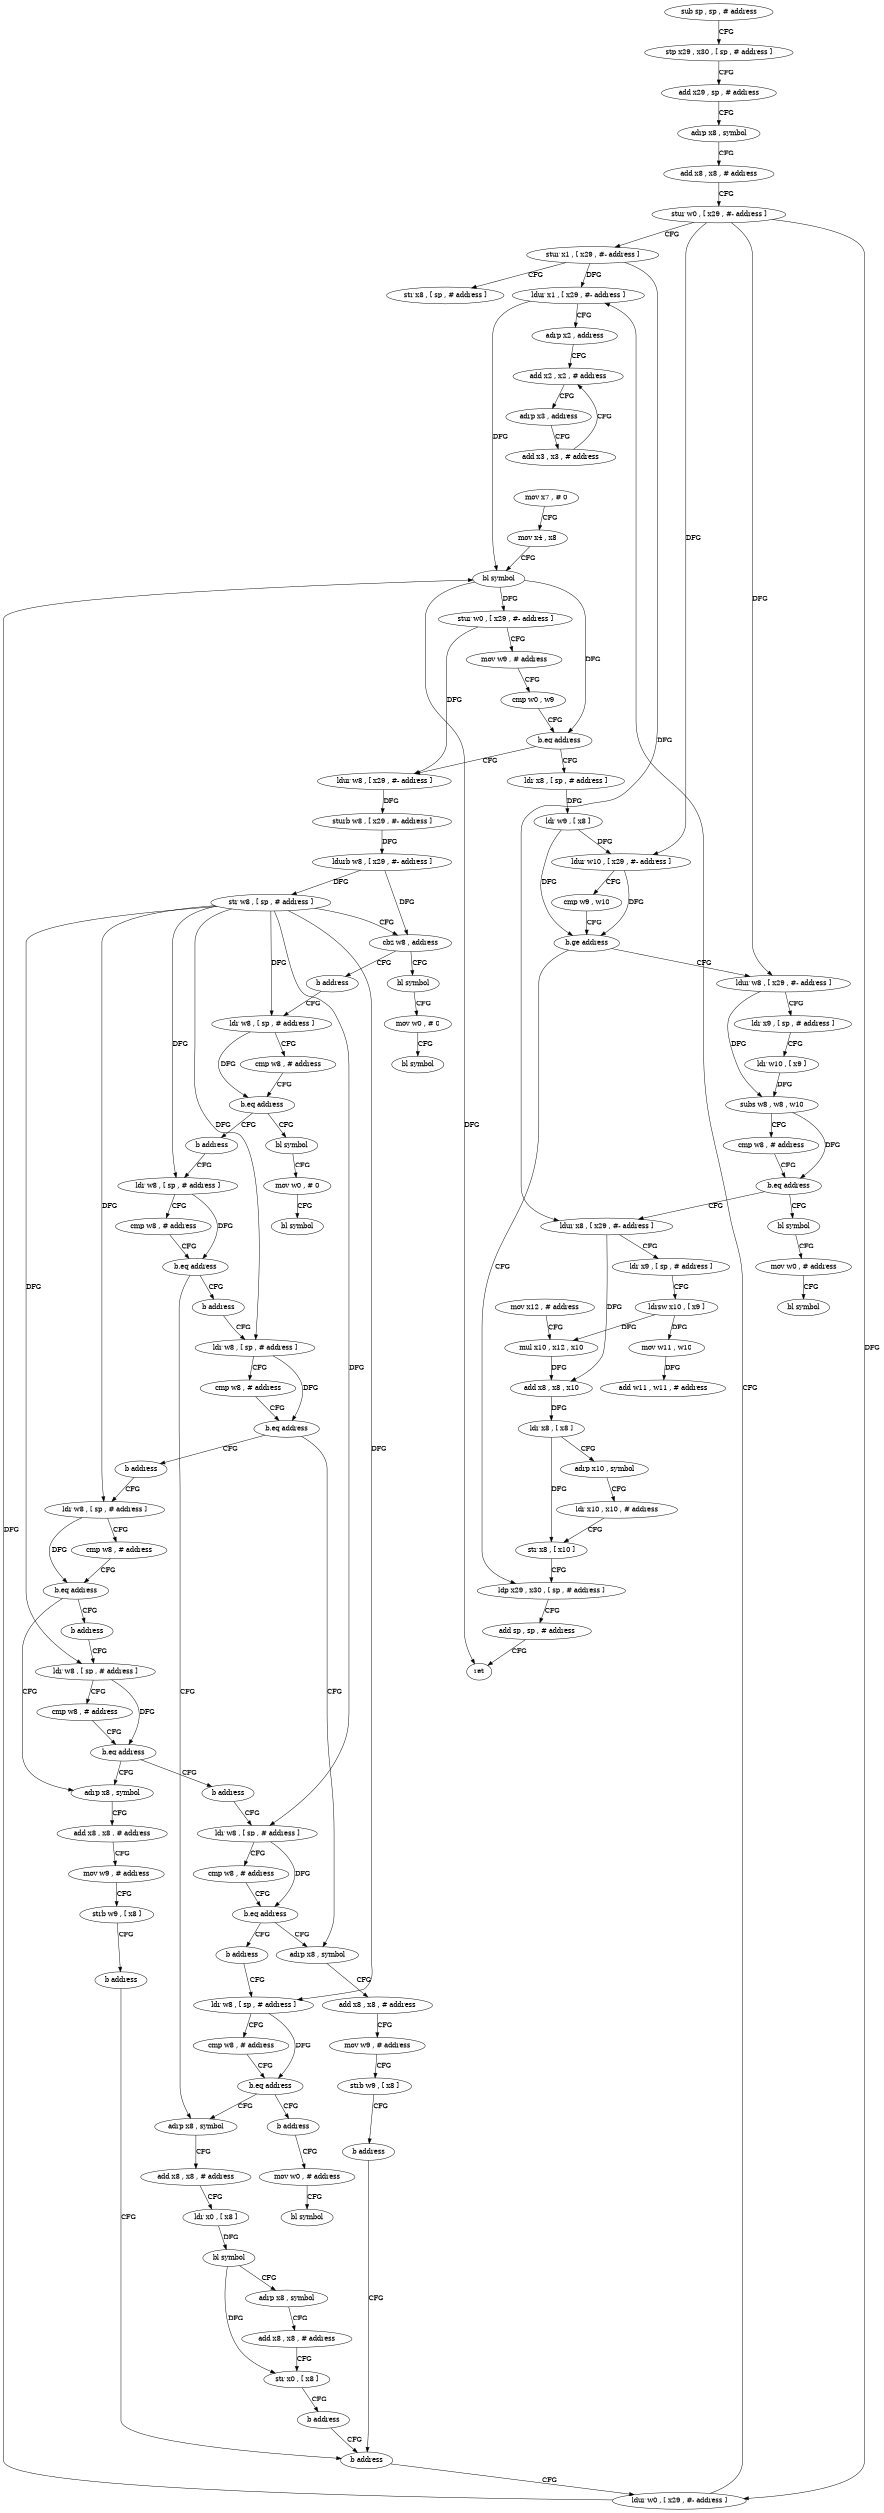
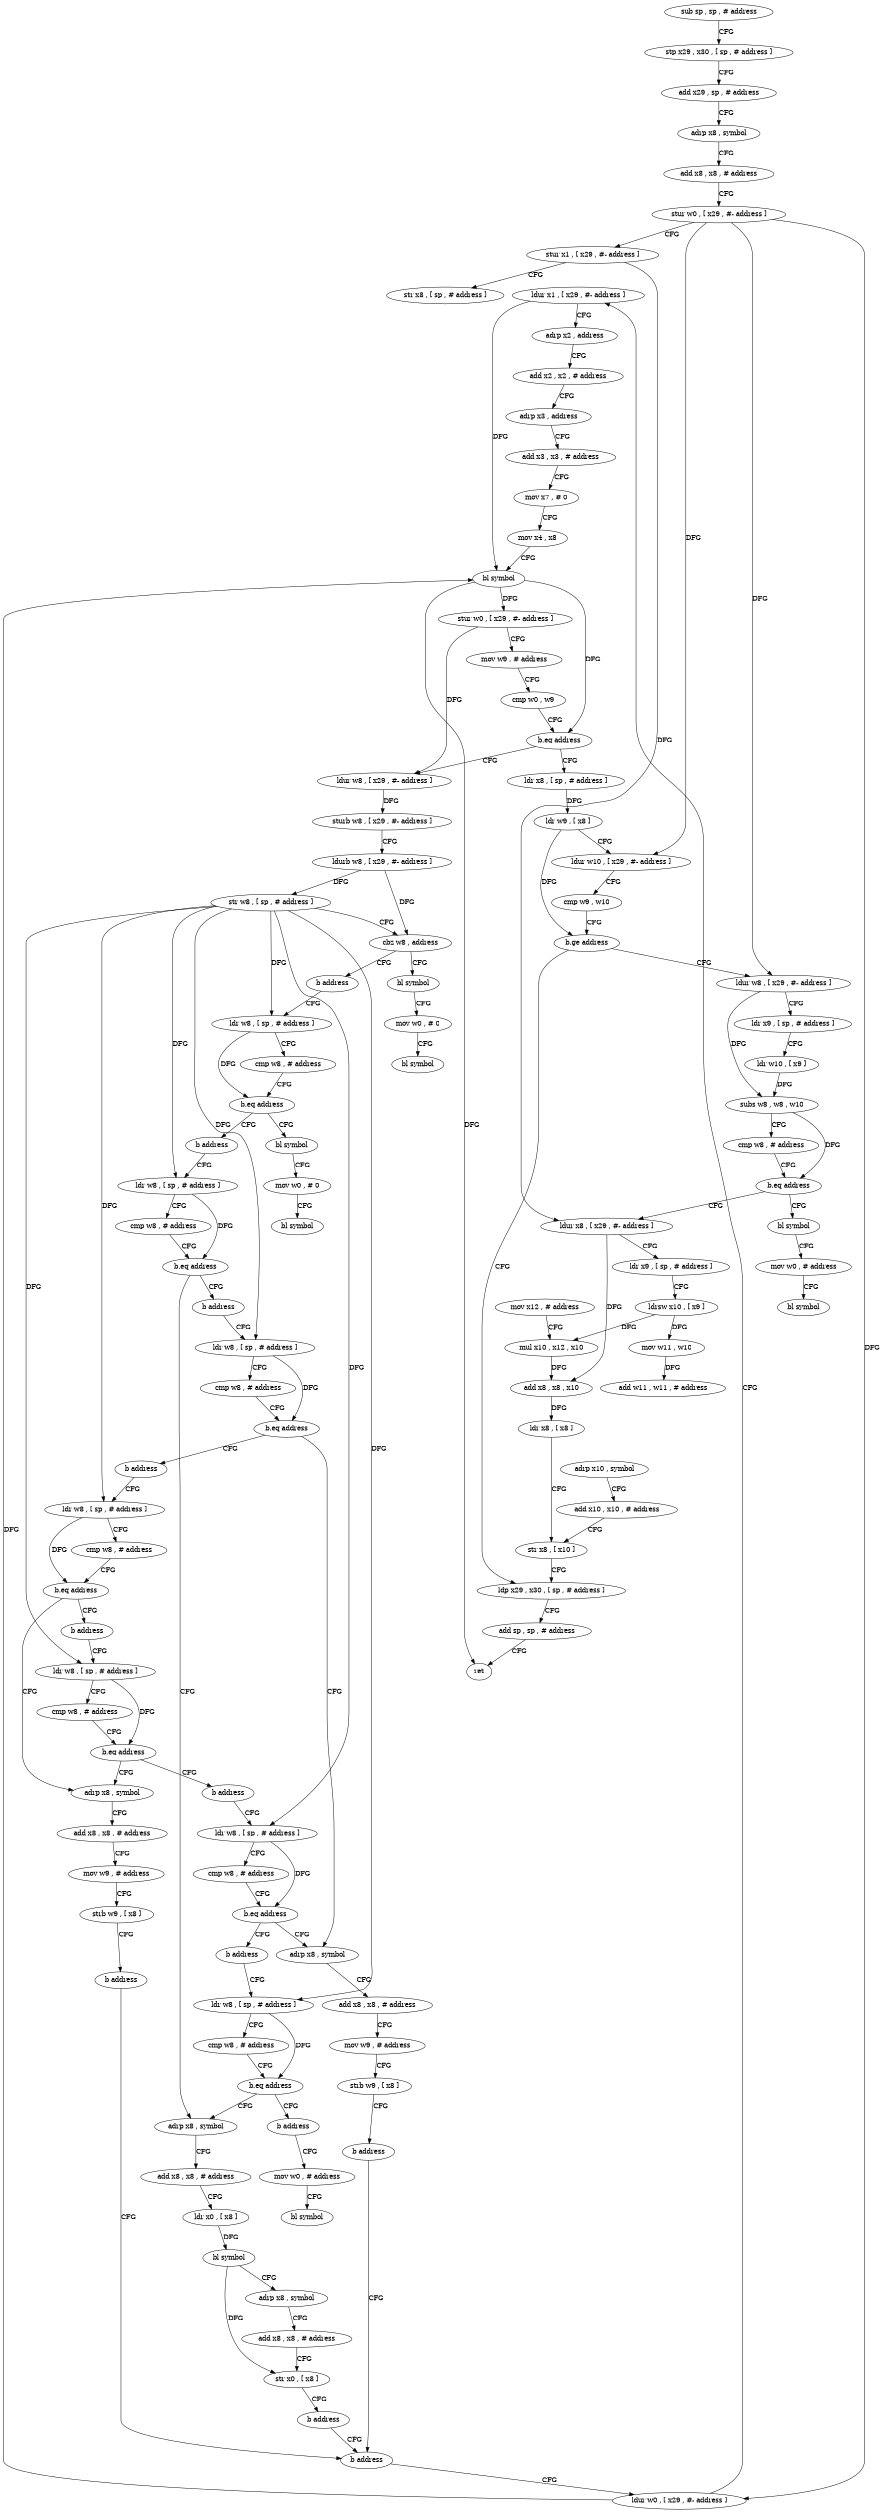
(586, 273) -> none
(597, 421) -> (554, 475)
(390, 842) -> (390, 842)
(605, 842) -> (605, 842)
(628, 906) -> none
(576, 1448) -> none
(559, 1490) -> (559, 1490)
(617, 1510) -> (617, 1510)
